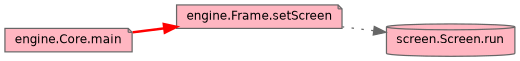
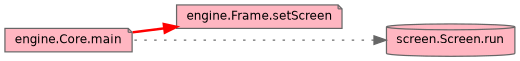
(358, 29) -> (253, 40)
